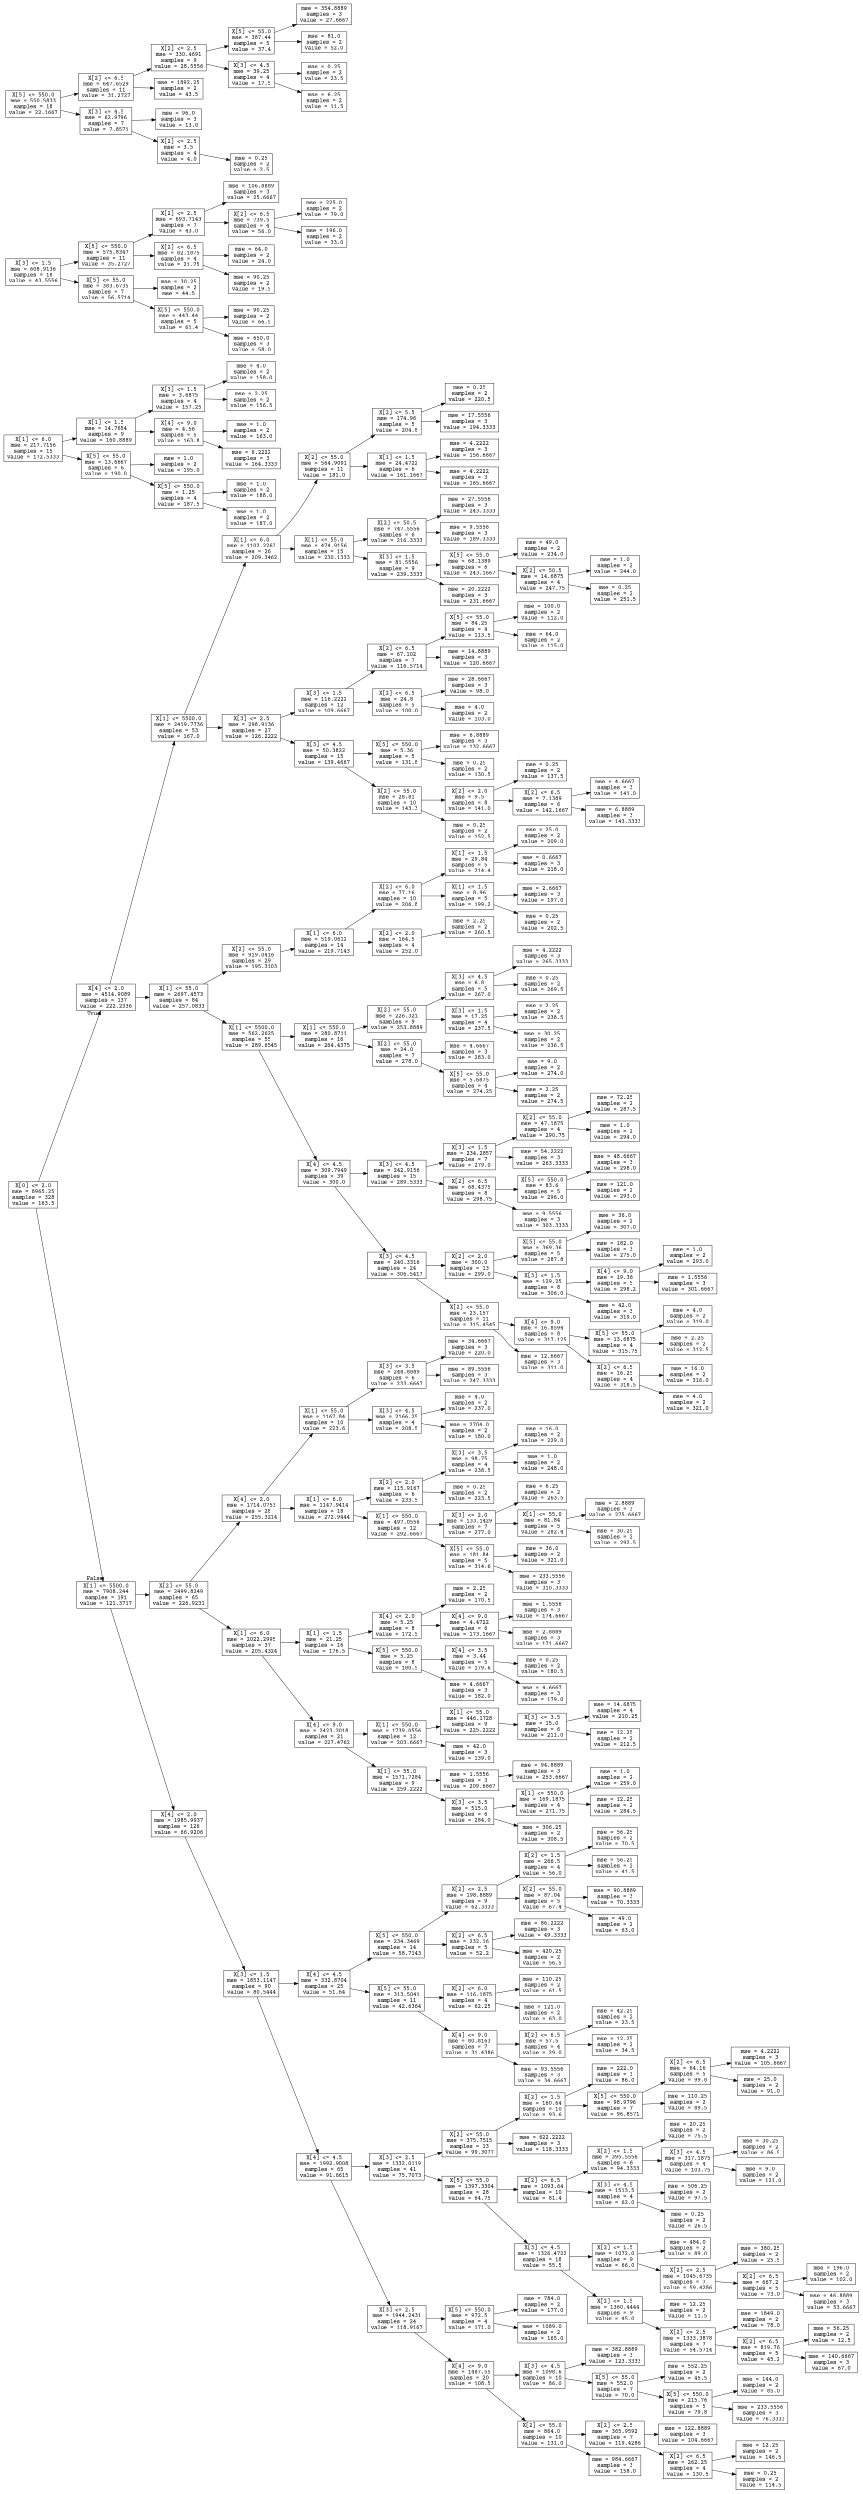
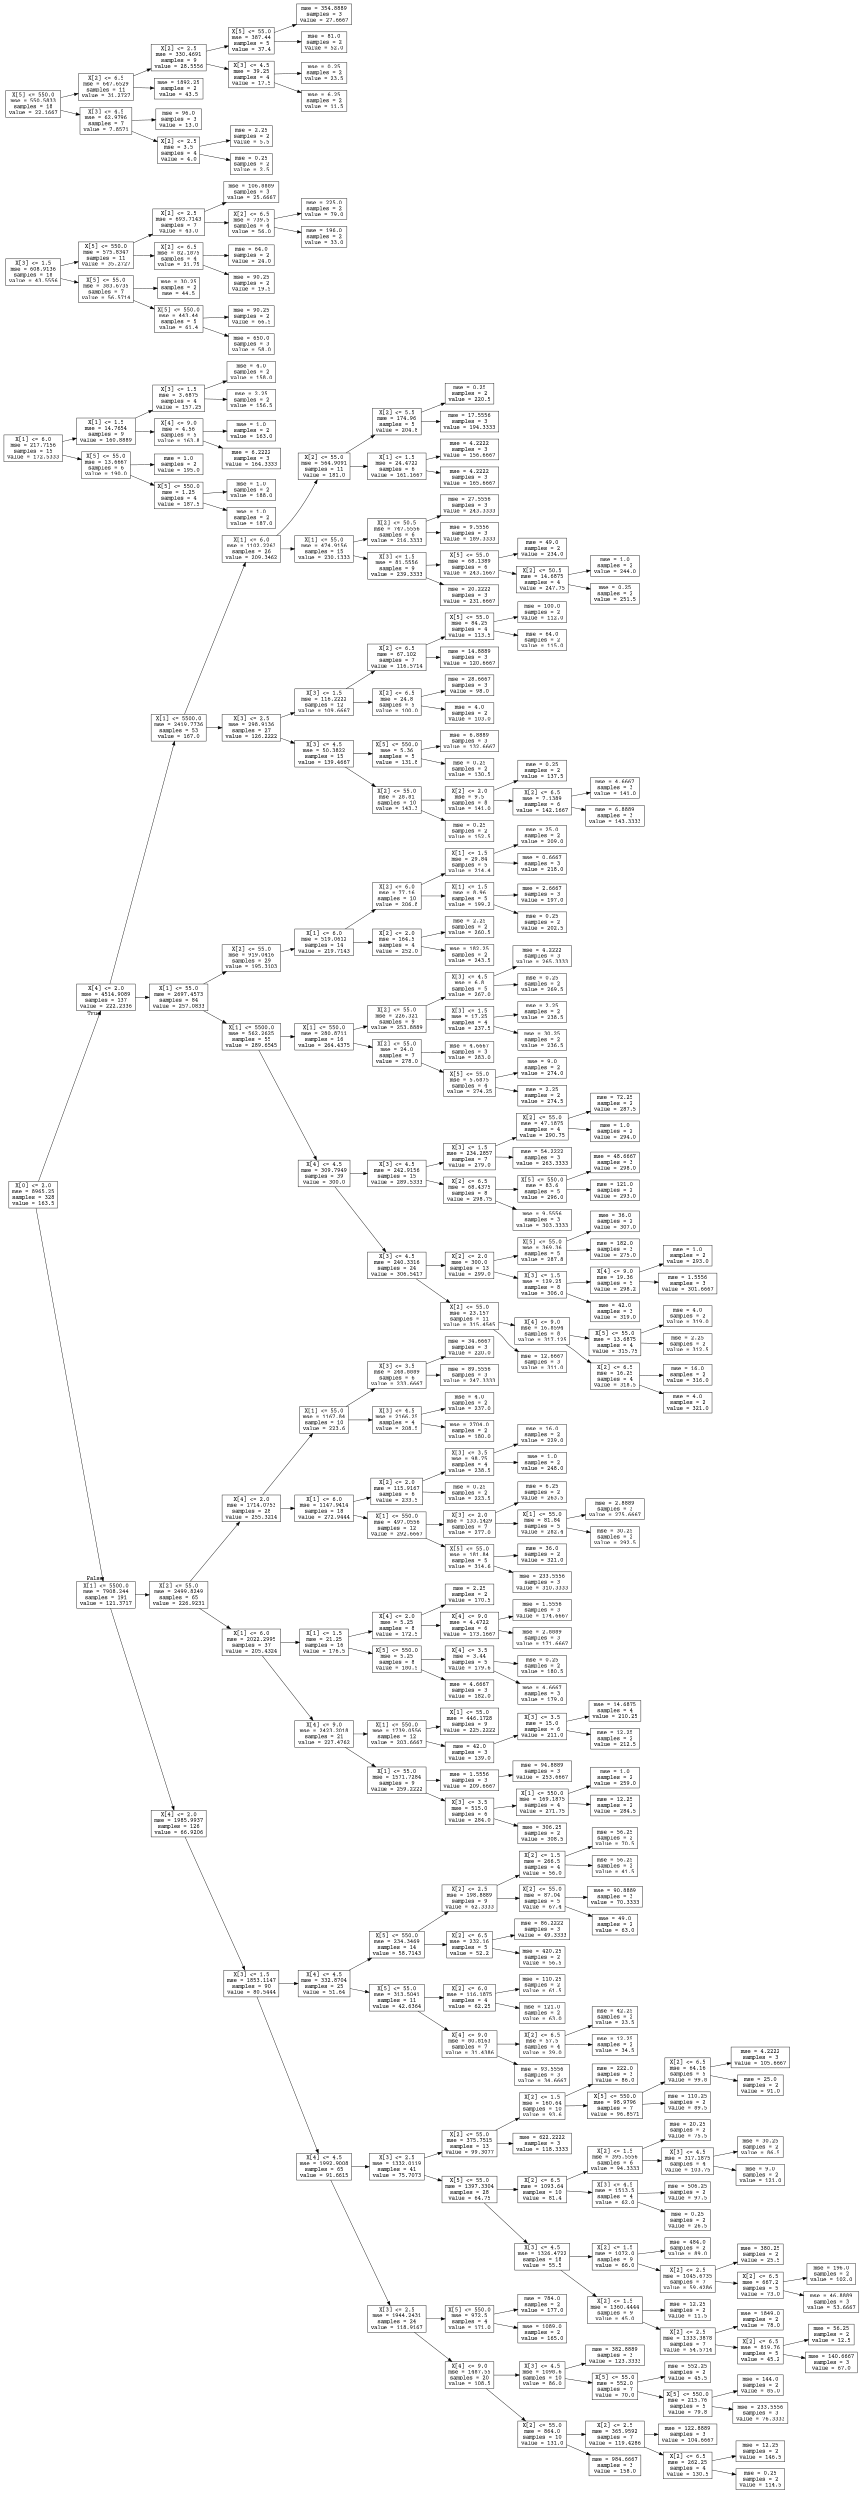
none -> (251, 136)
none -> (470, 955)
(506, 1724) -> (504, 1740)
